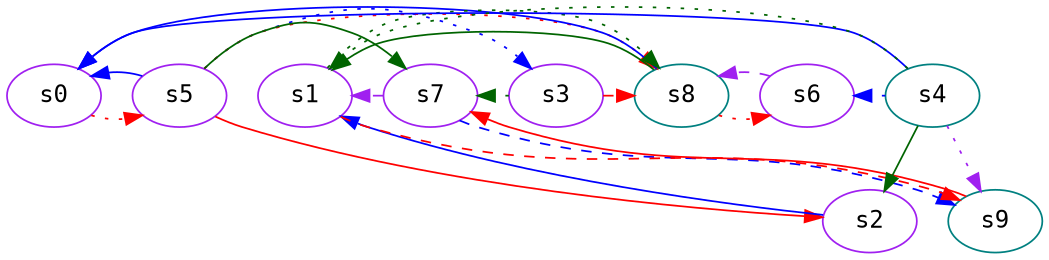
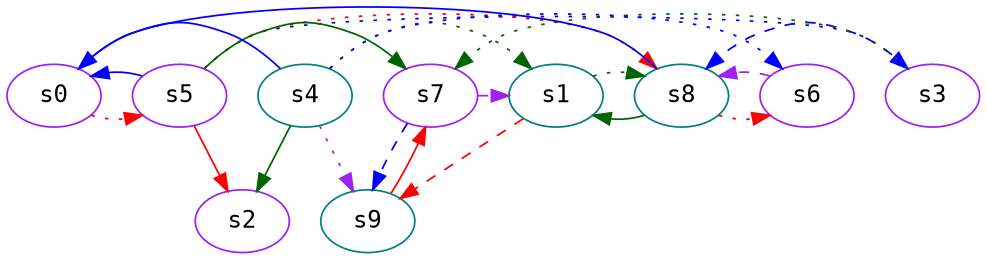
(305, 96) -> (556, 96)
(610, 96) -> (816, 23)
(588, 181) -> none
